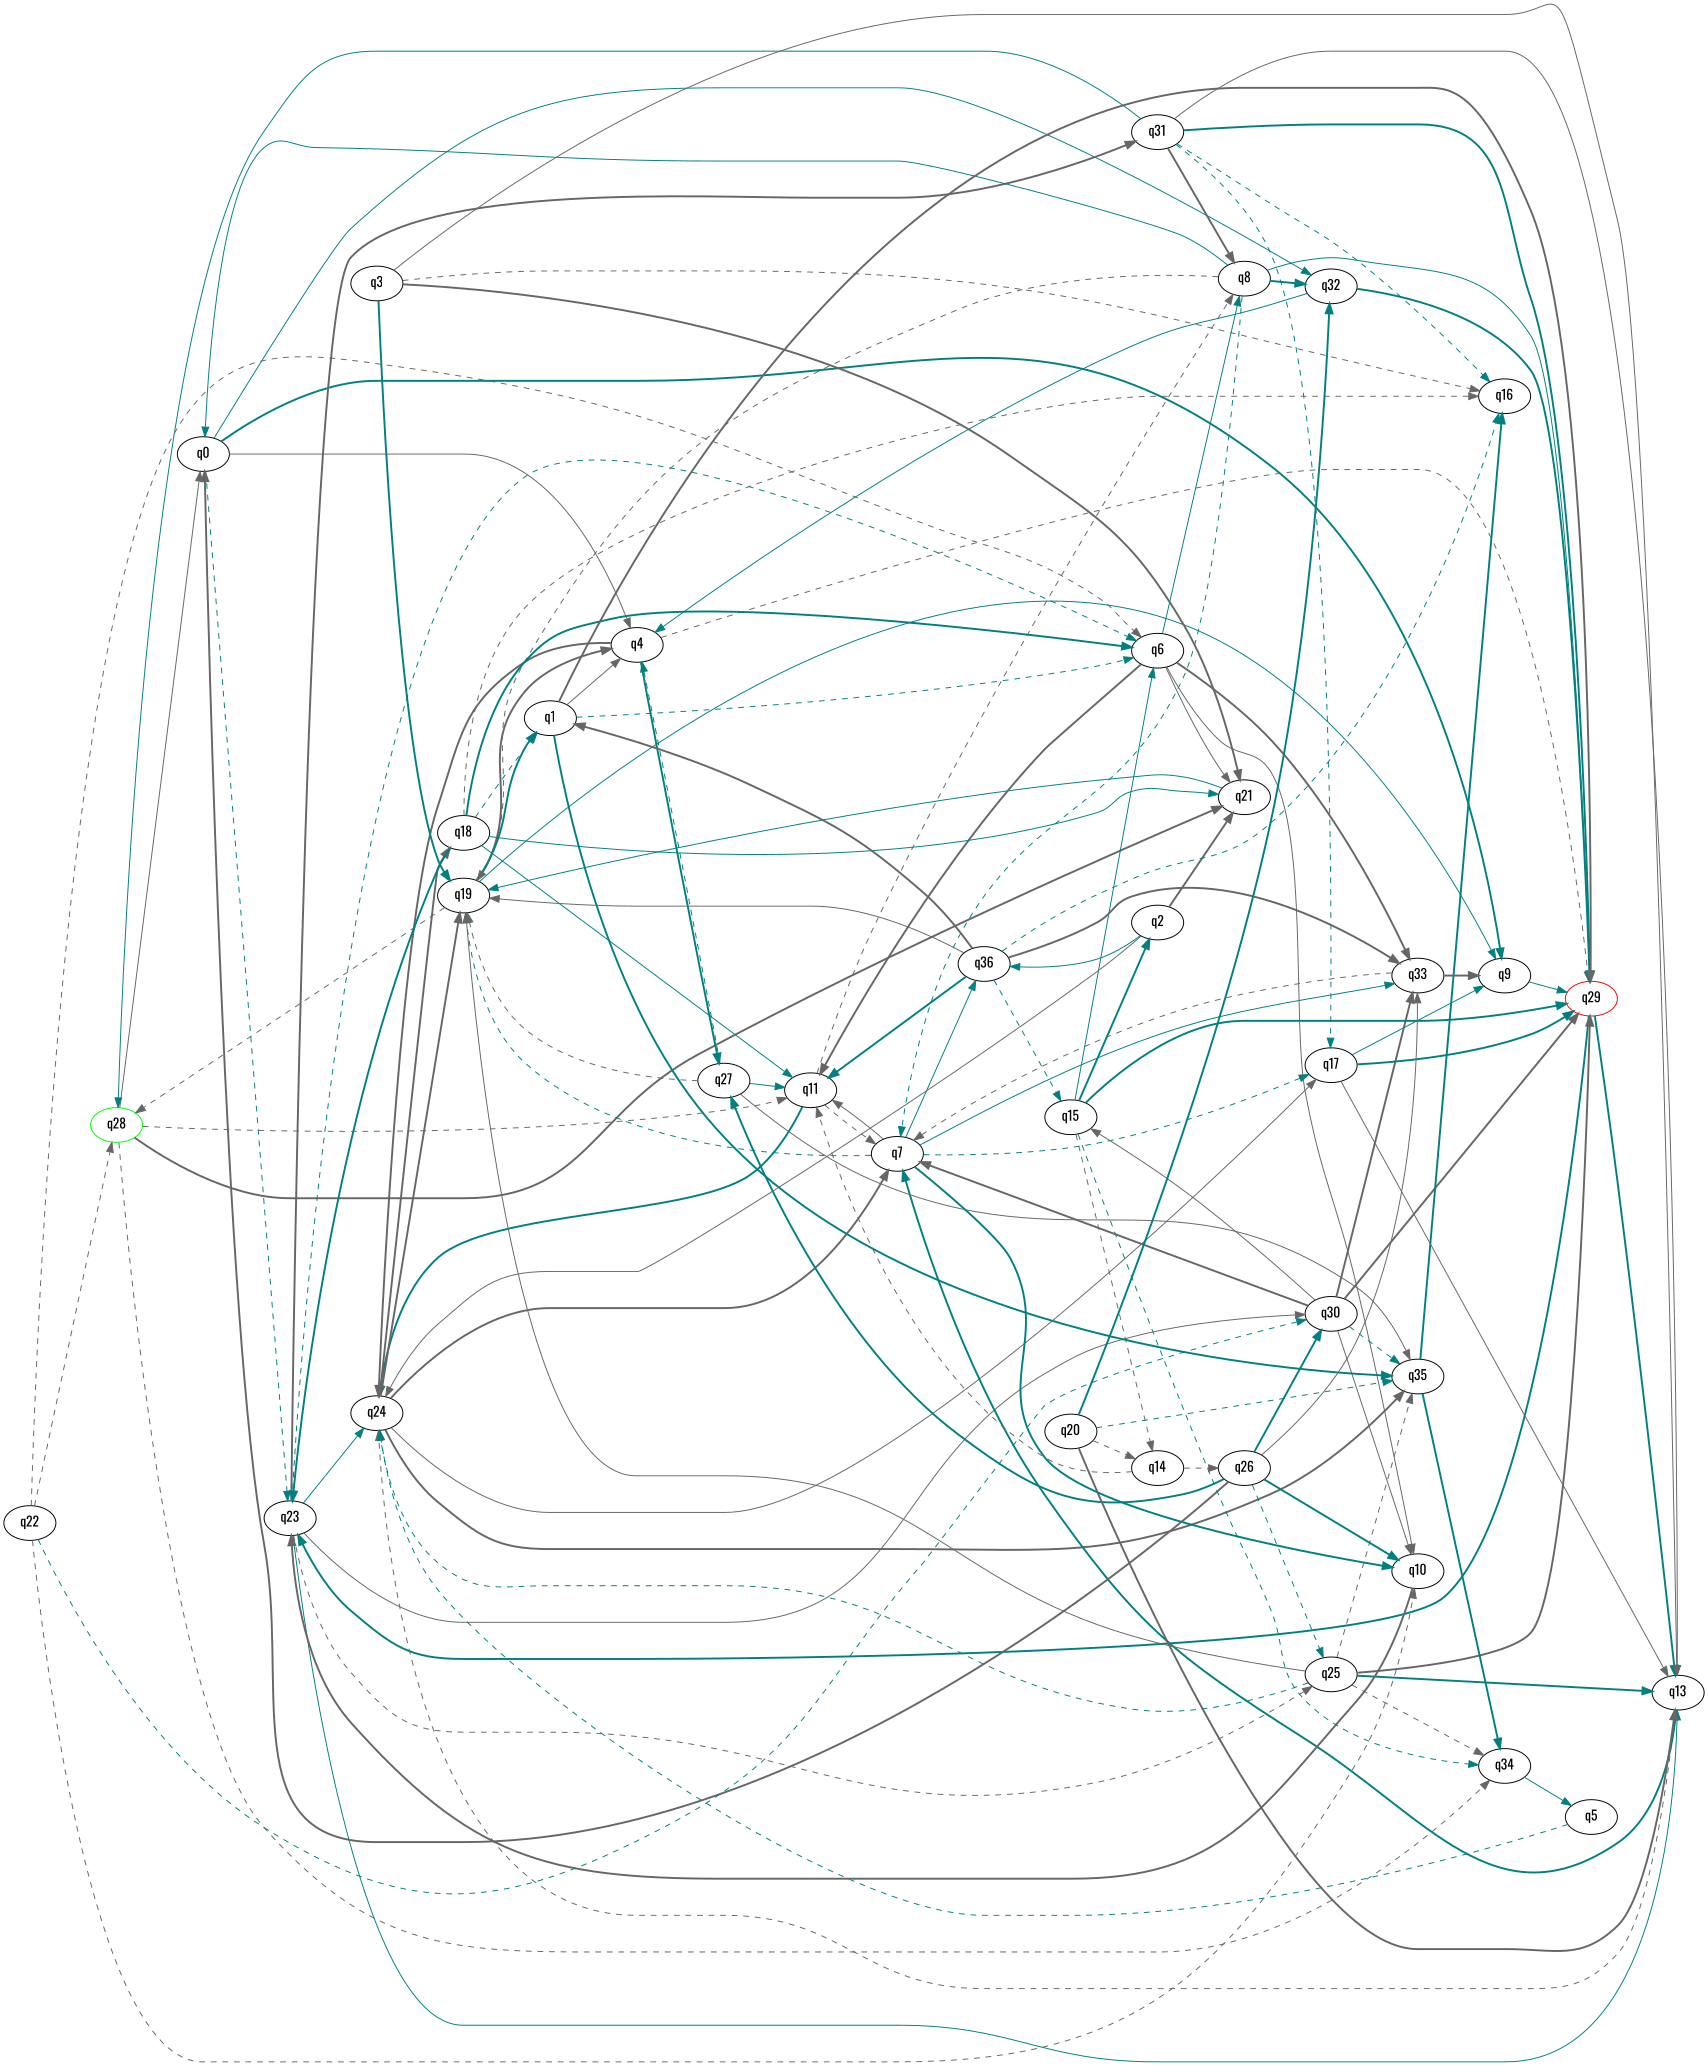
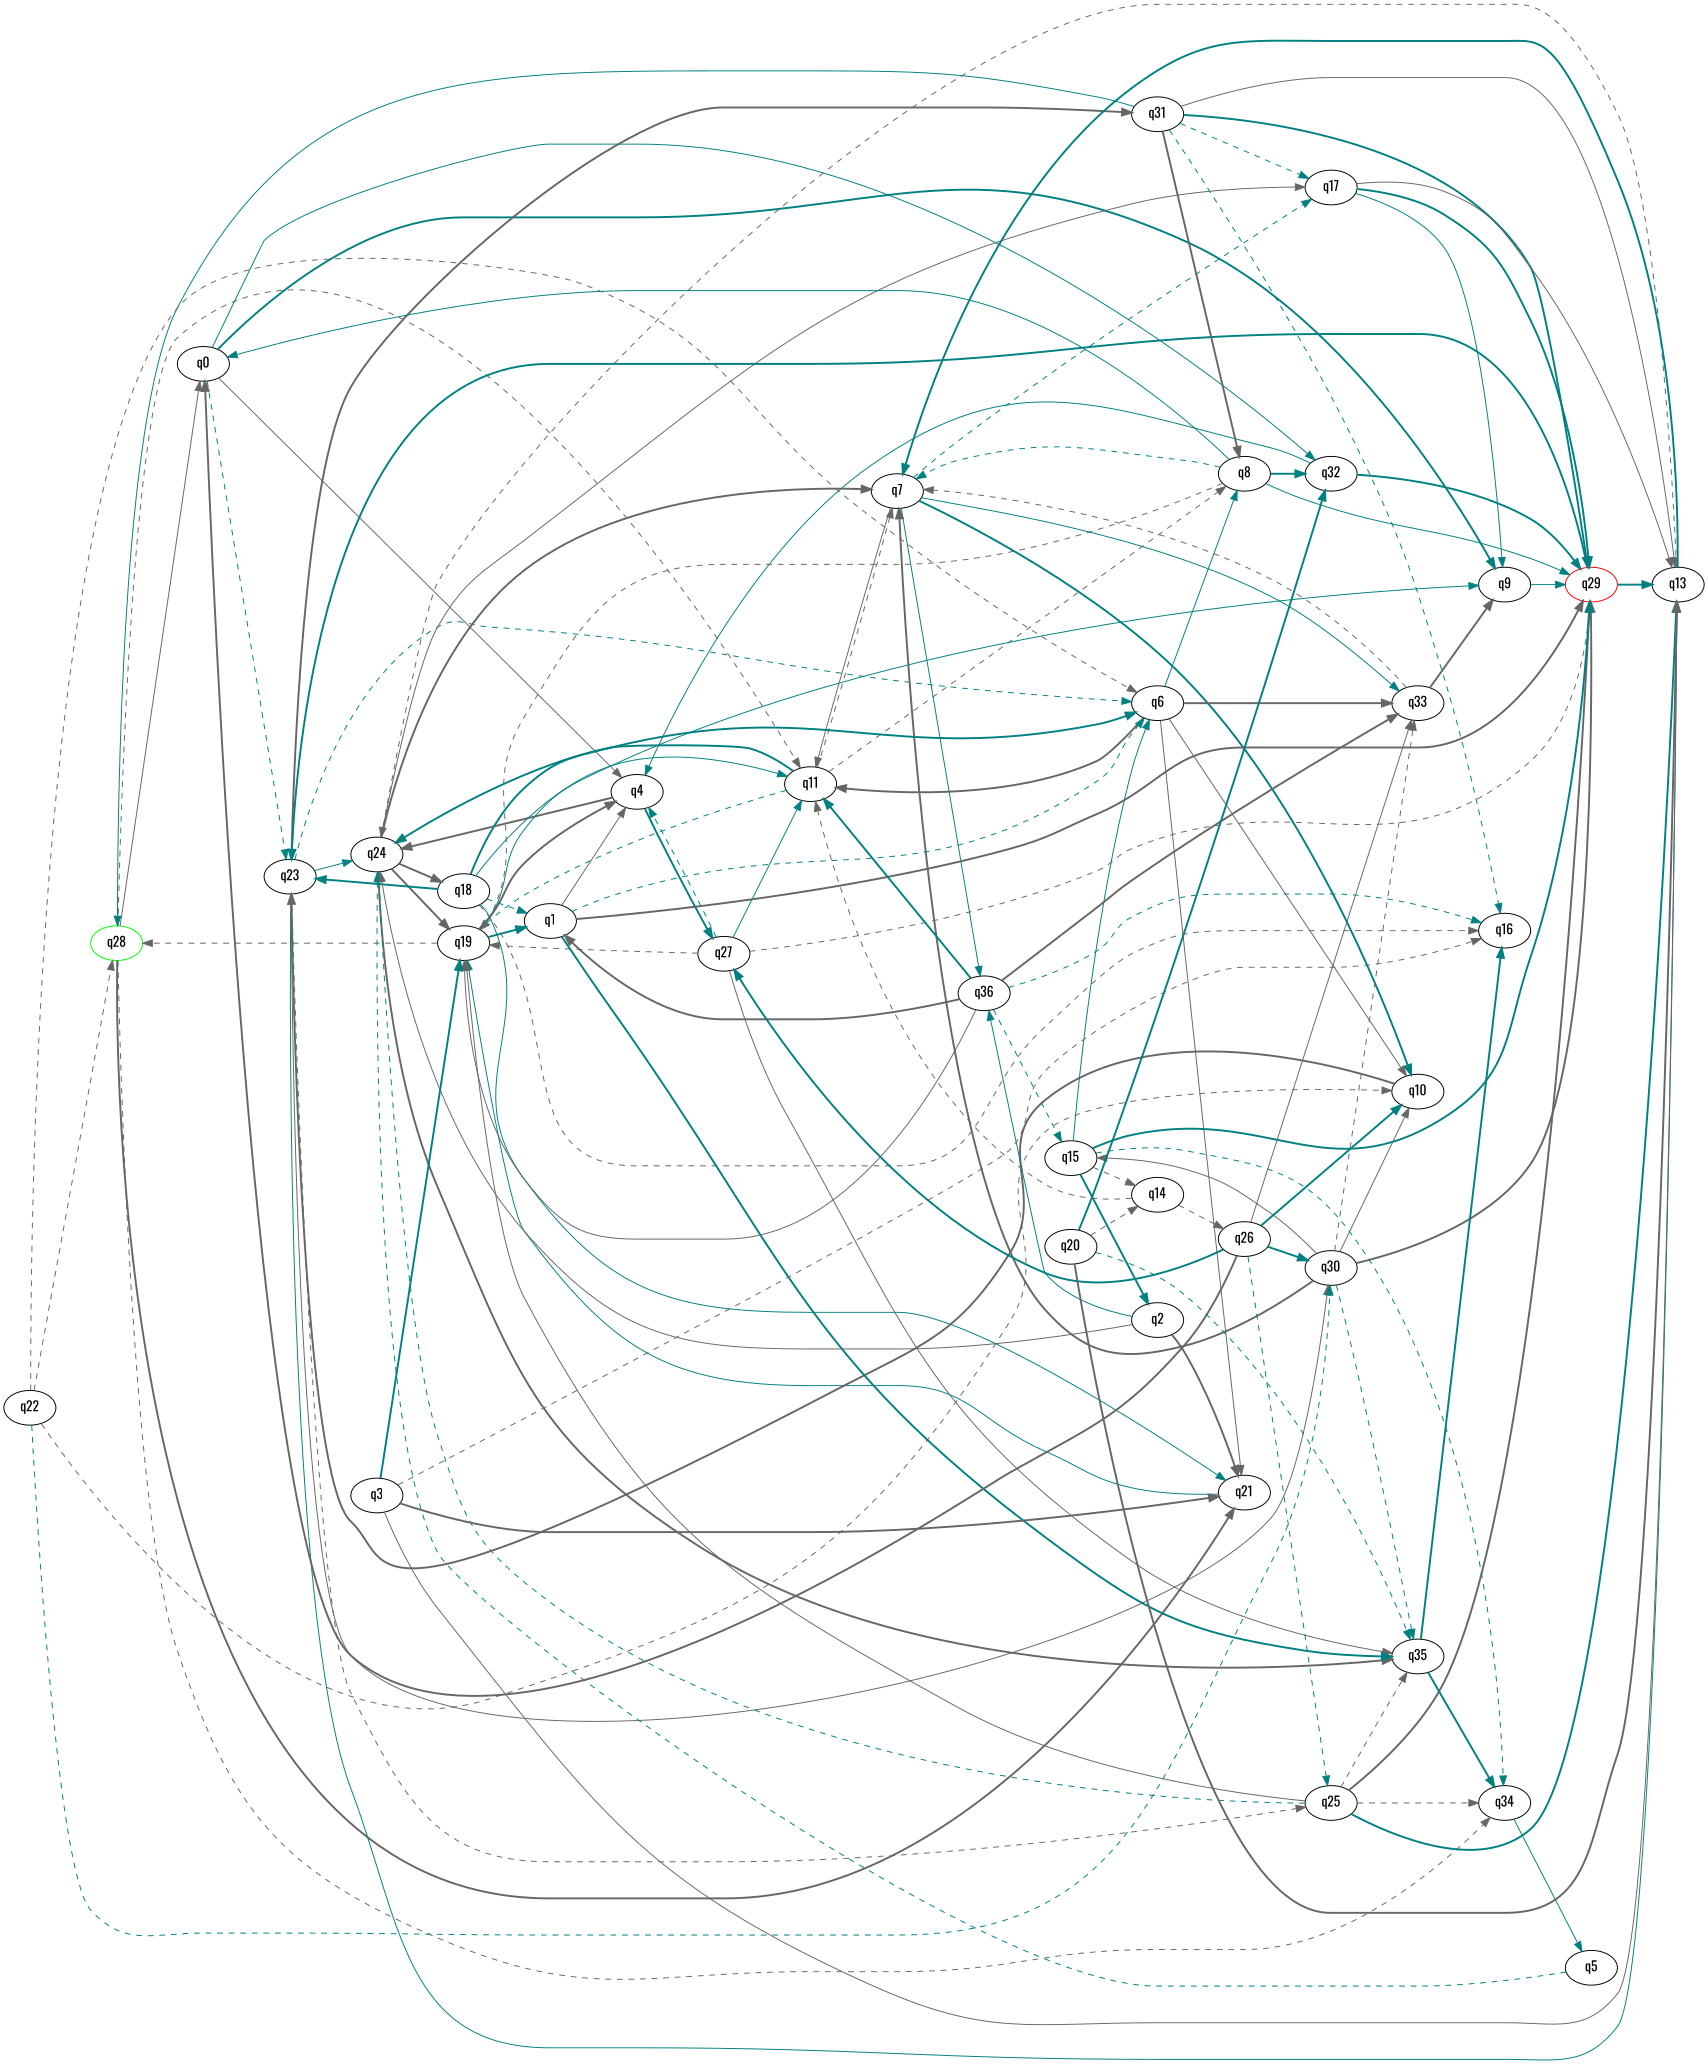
(1304, 472) -> (1196, 829)
(603, 1112) -> (630, 843)
(1371, 1157) -> (1372, 1004)
